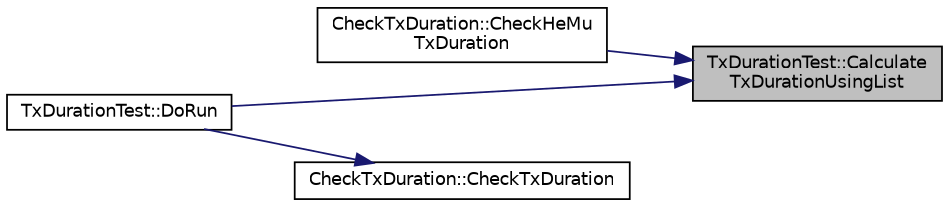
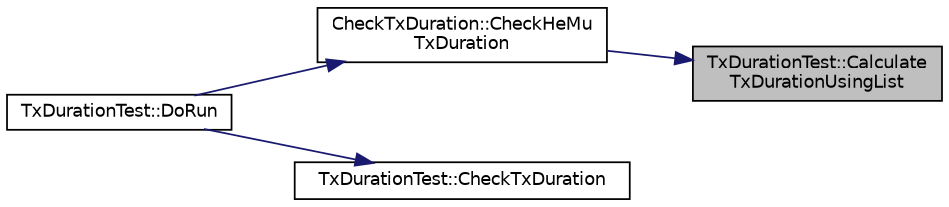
(453, 94) -> (261, 80)
(462, 181) -> (462, 181)
